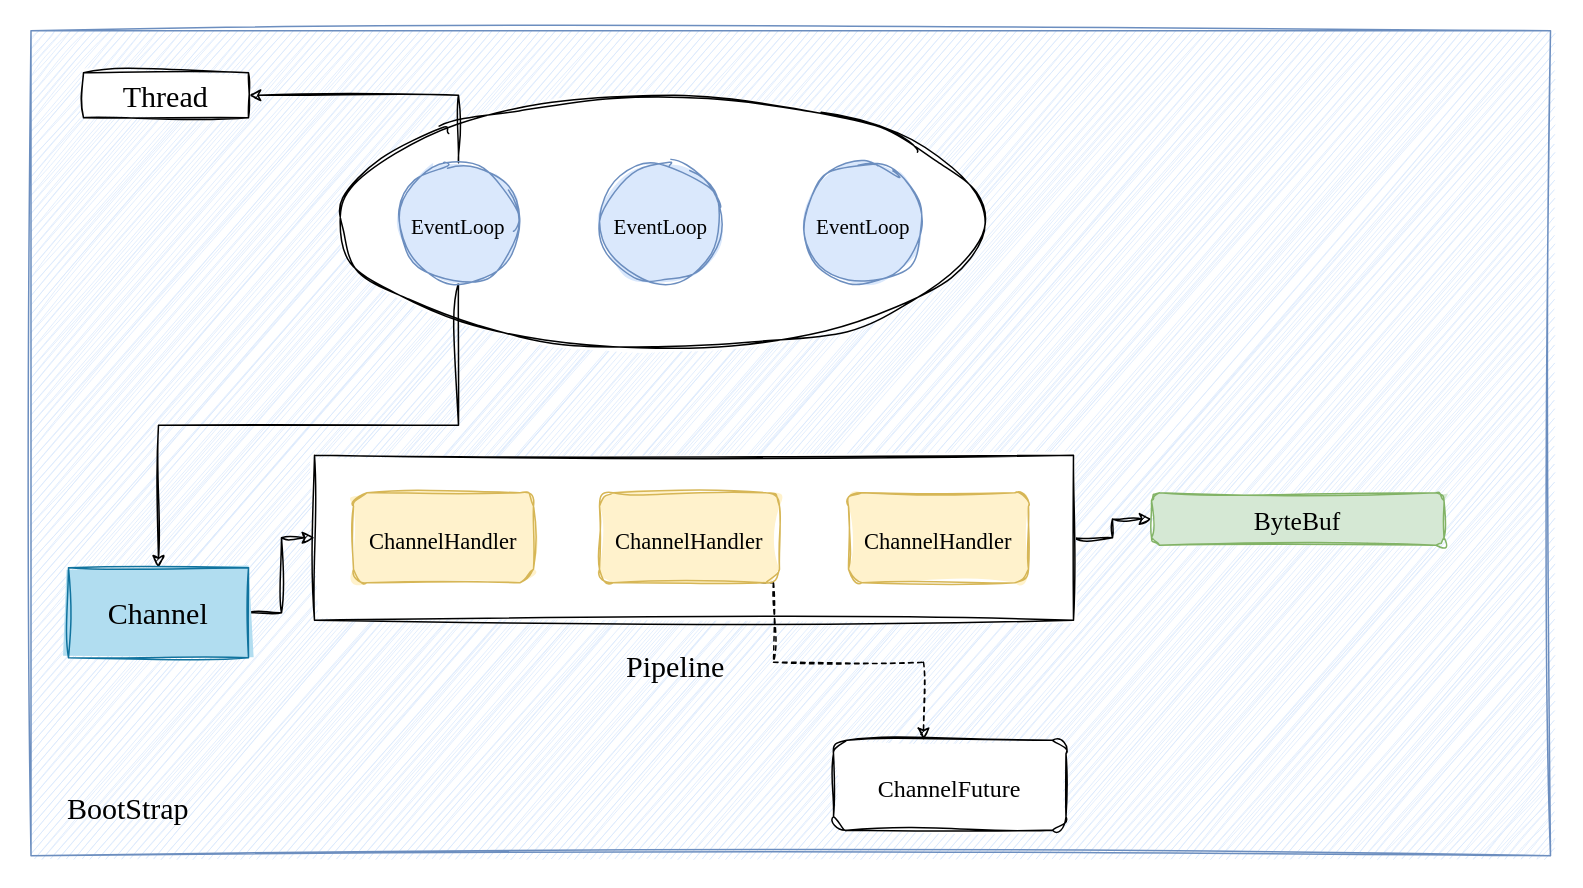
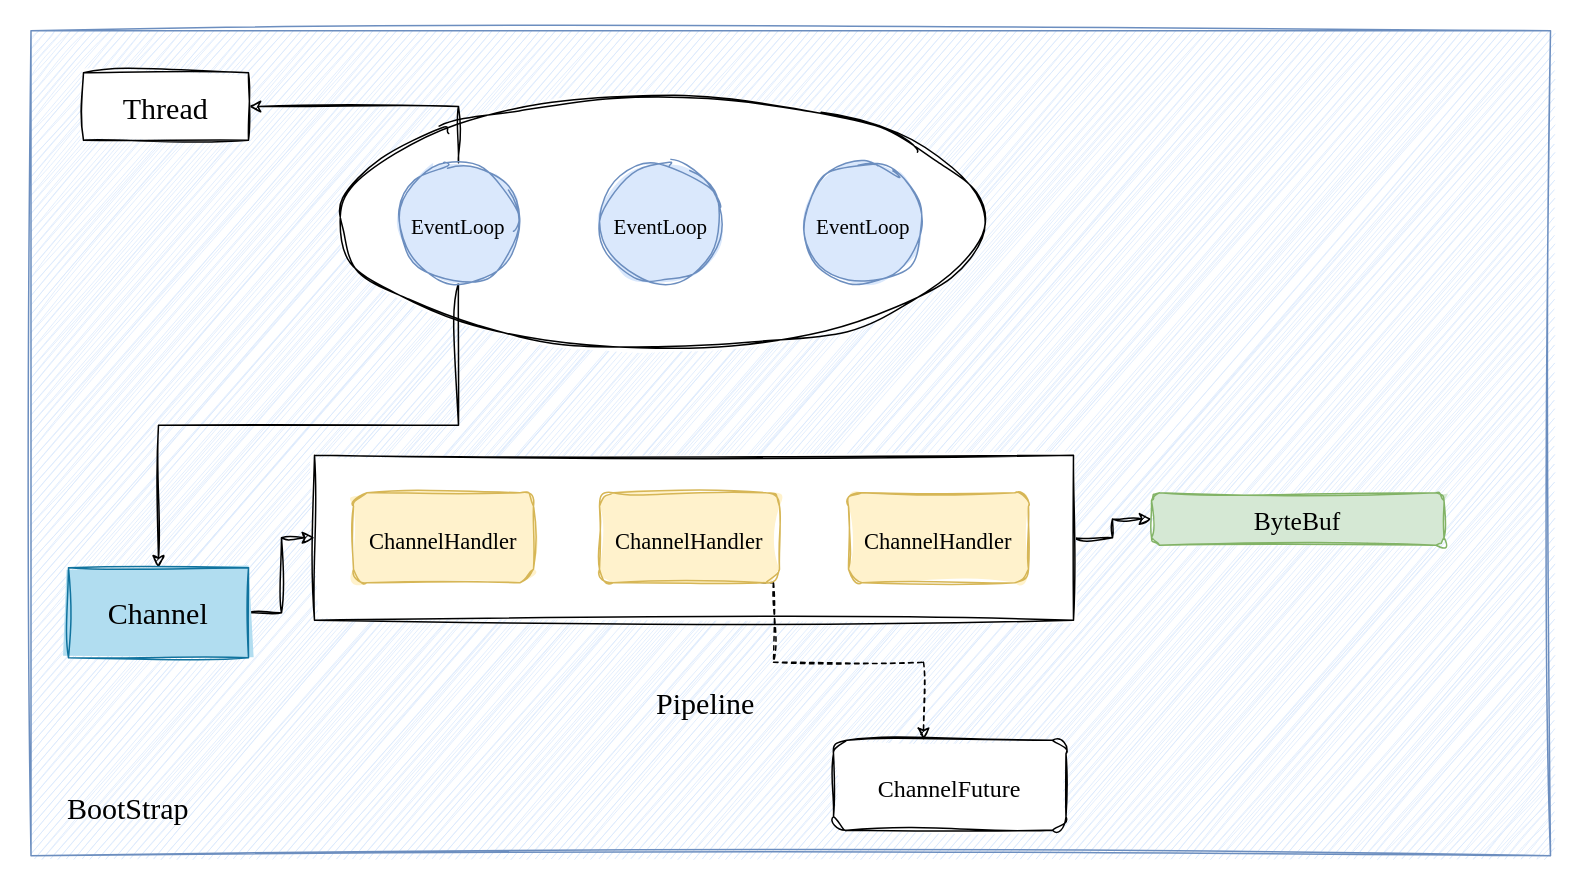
(166, 95) -> (166, 107)
(676, 665) -> (706, 703)
